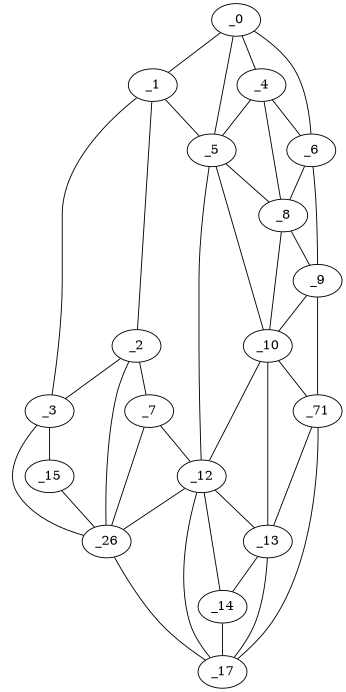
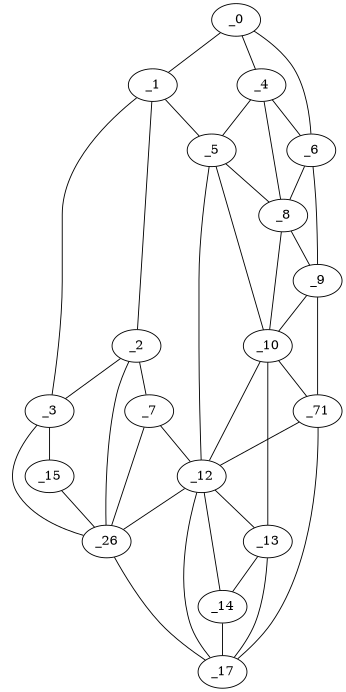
(224, 85) -> none
(293, 476) -> (260, 444)
